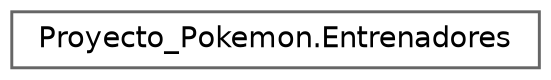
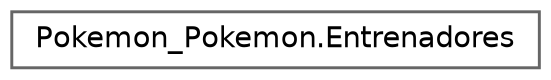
(276, 40) -> (276, 40)
